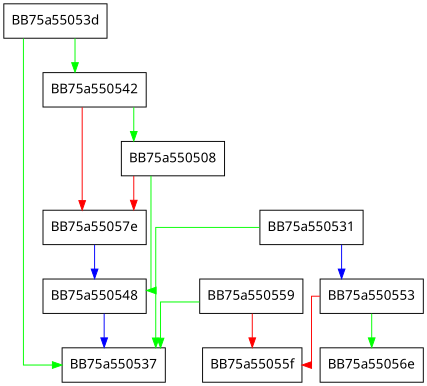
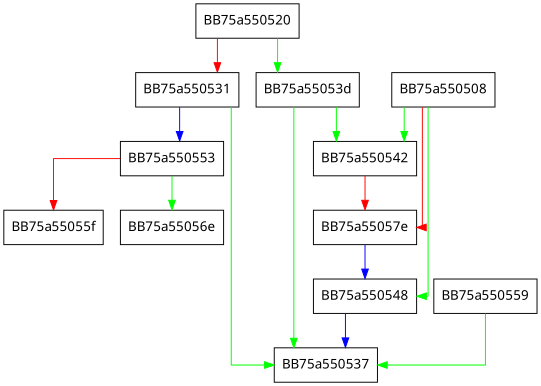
none -> (247, 21)
(134, 119) -> (404, 119)
(252, 326) -> none
